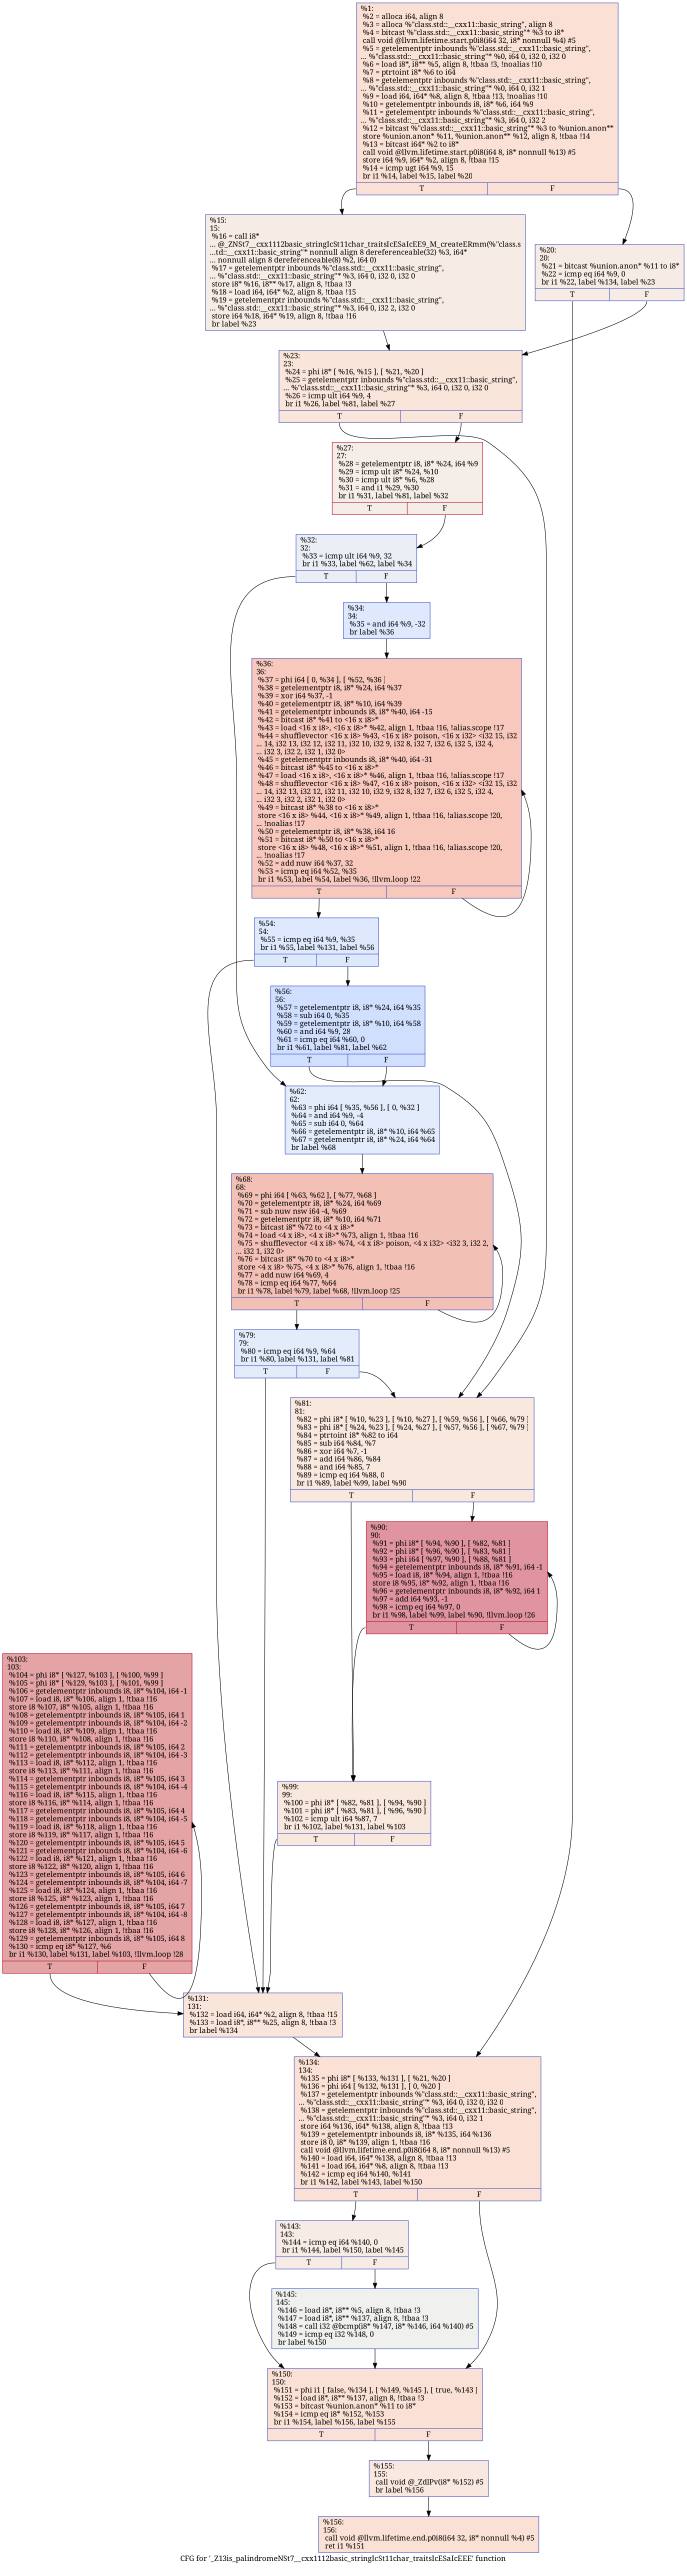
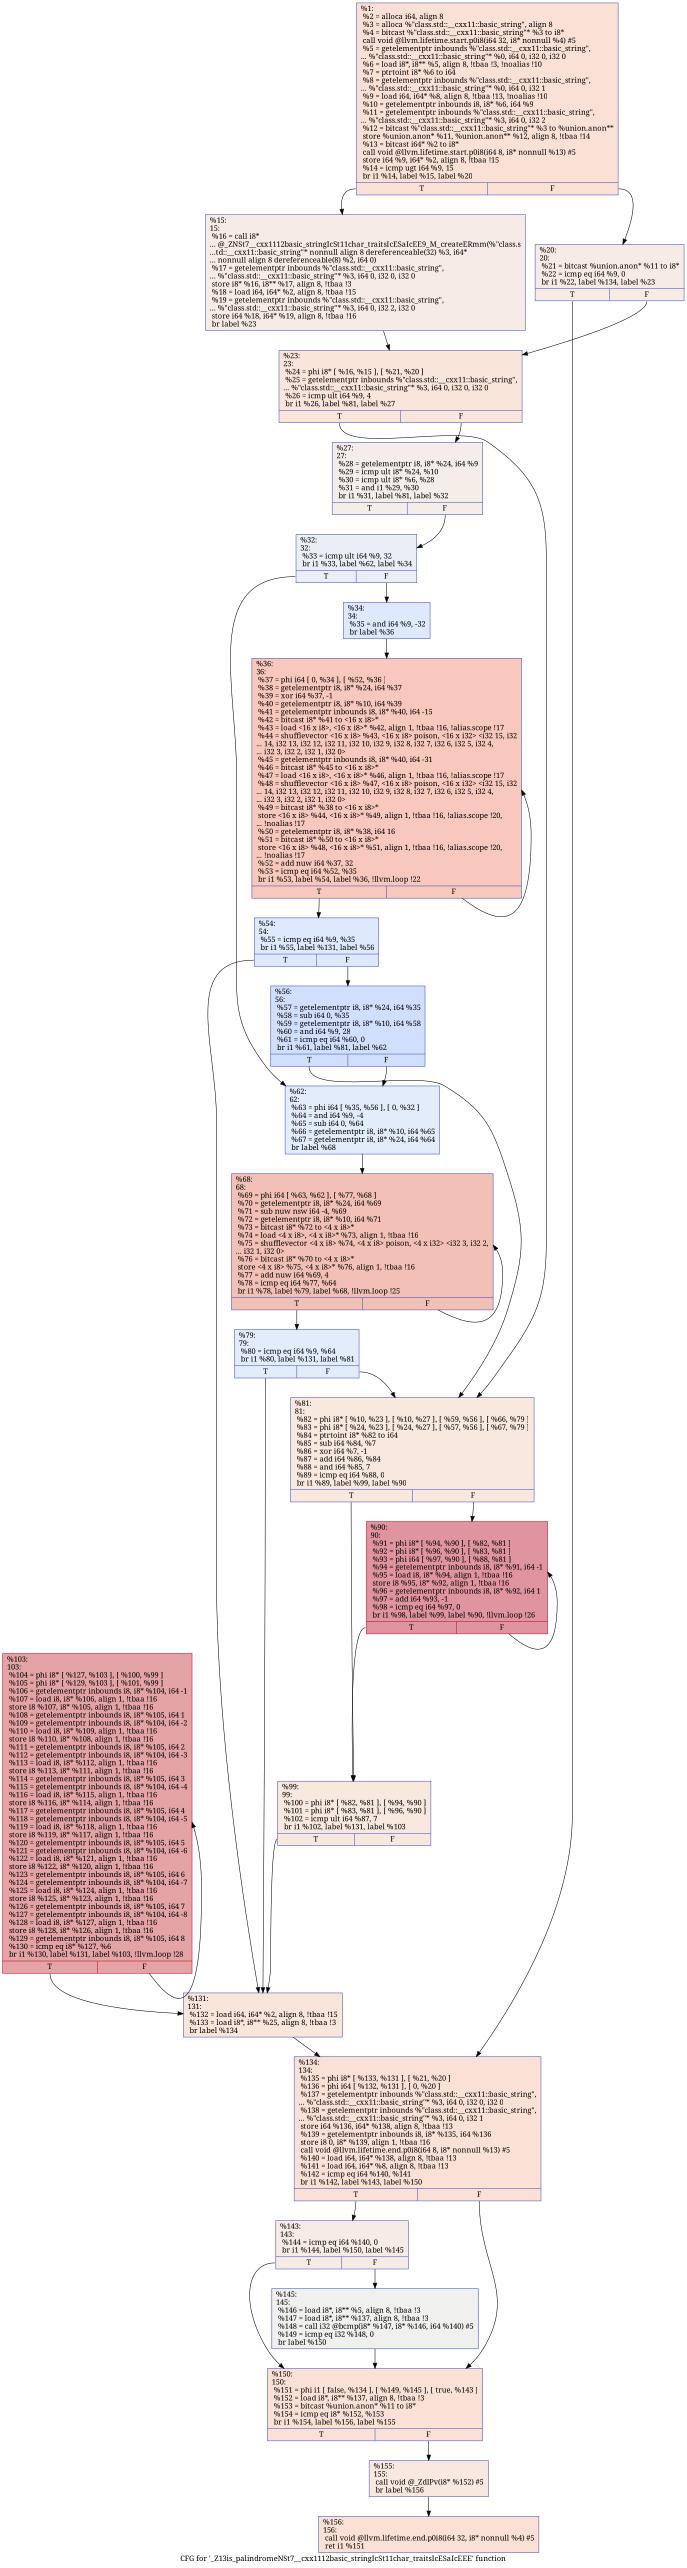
(407, 478) -> (407, 478)
